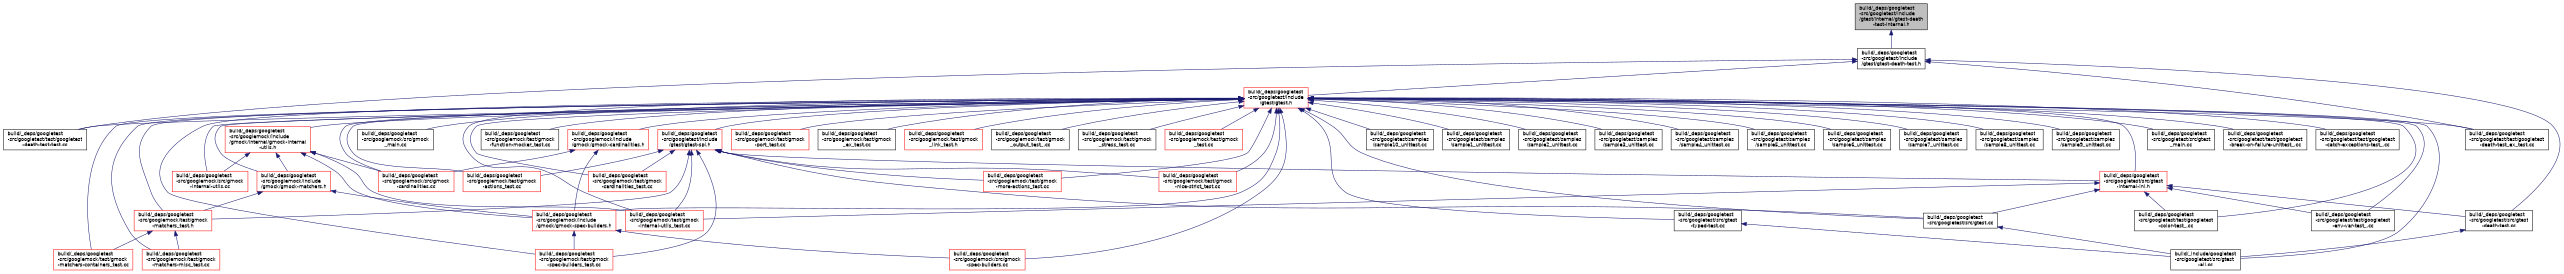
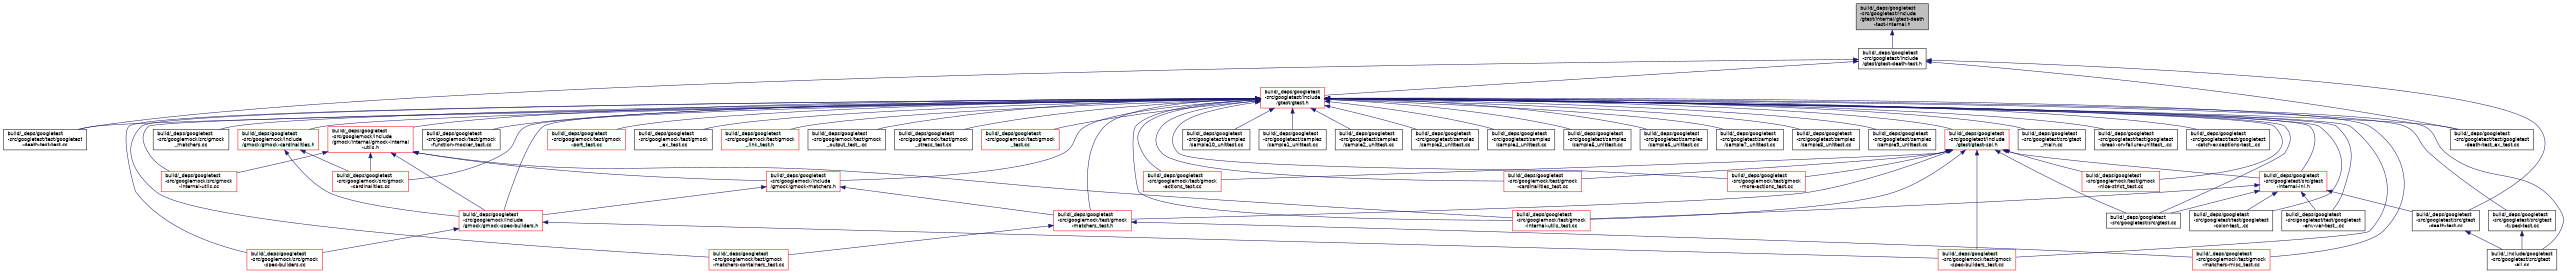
(396, 140) -> (191, 140)
(2087, 241) -> none
